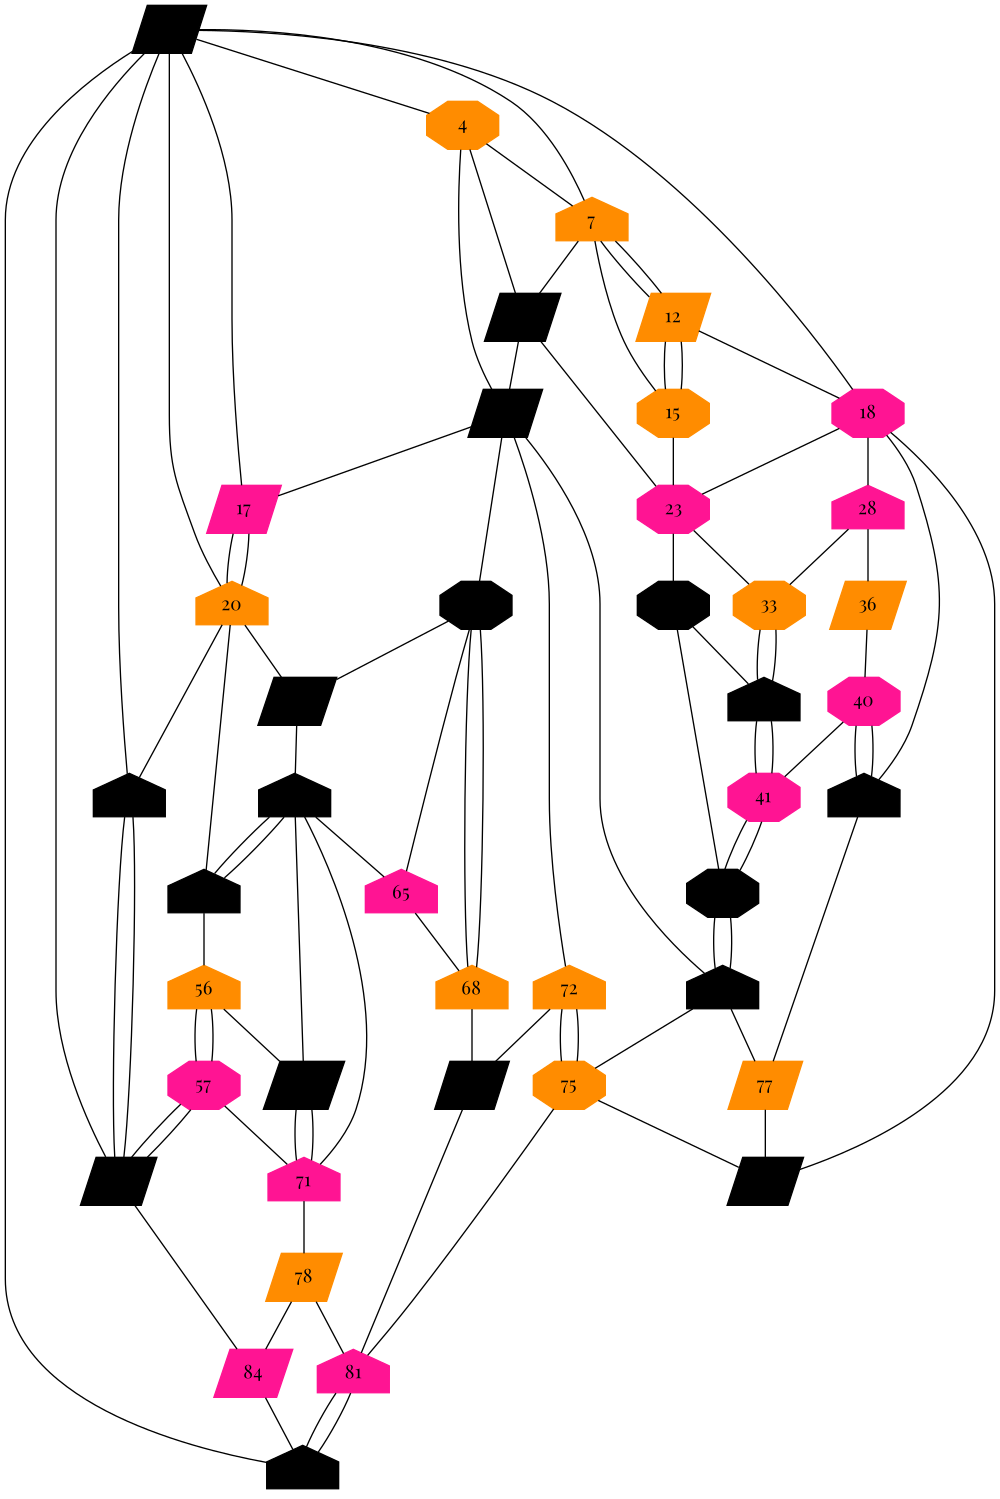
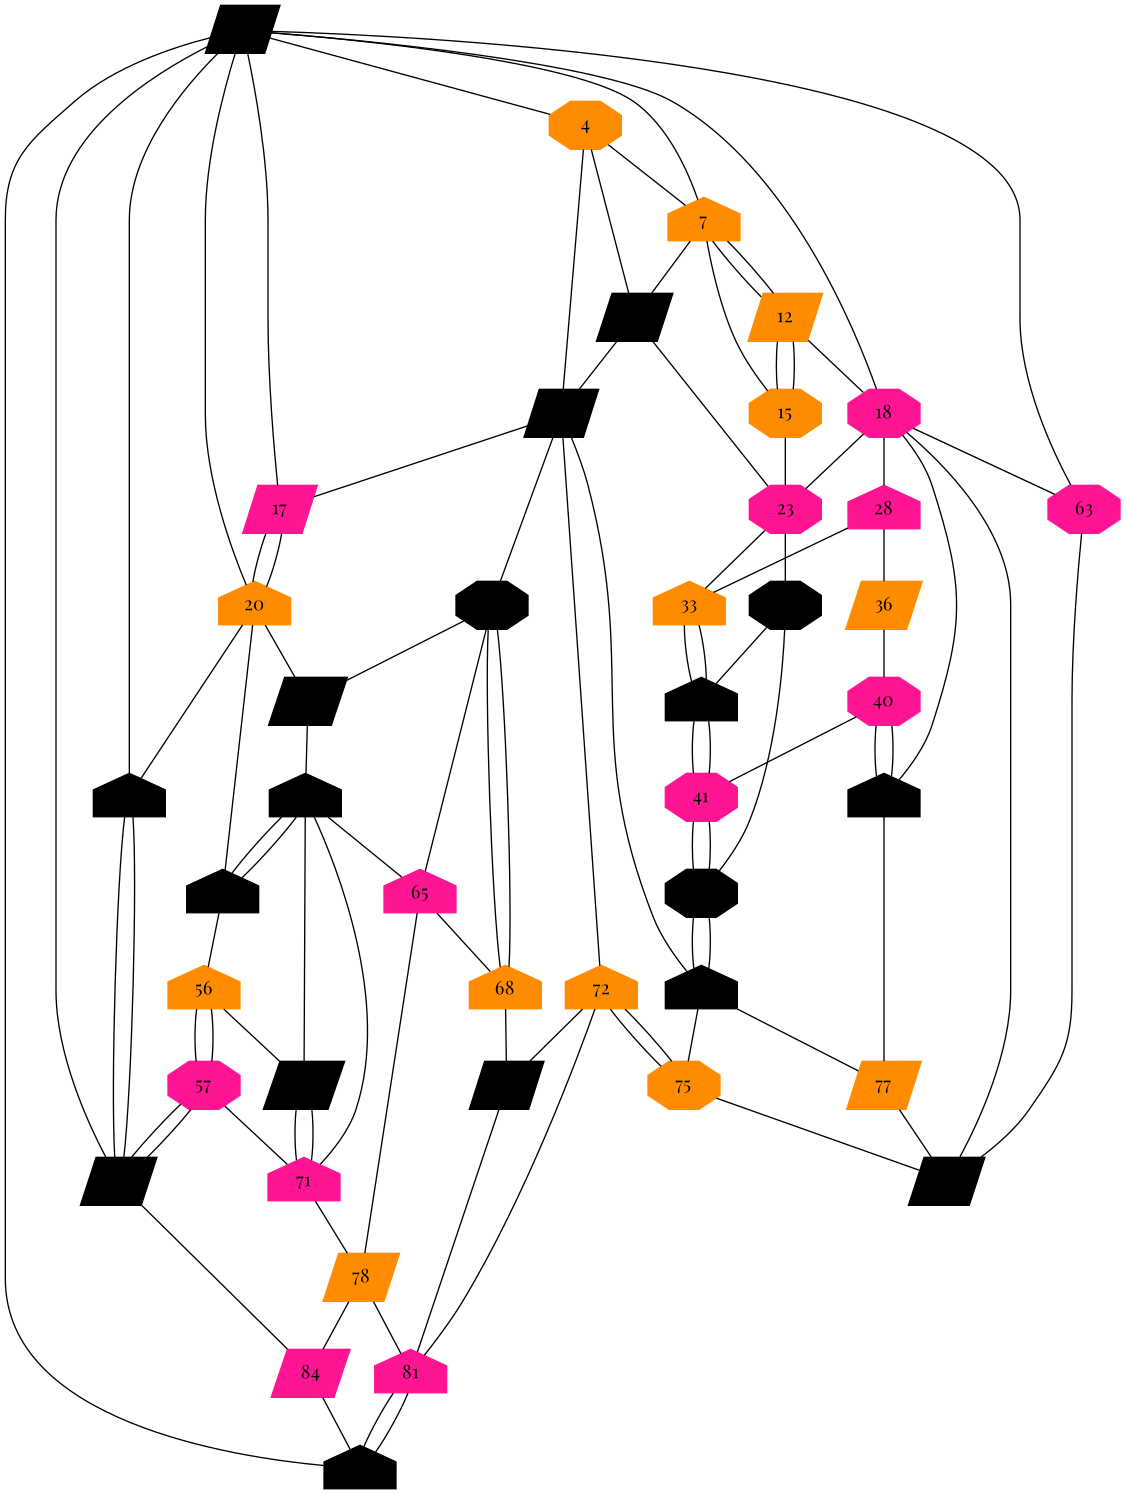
none -> (1084, 509)
(769, 605) -> (689, 605)
none -> (391, 1083)
(463, 1234) -> (522, 1188)
